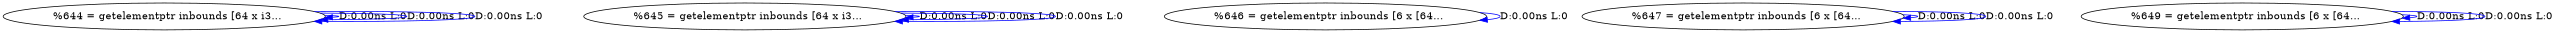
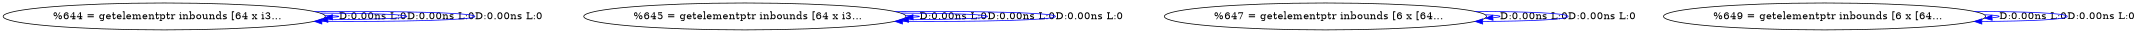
(1325, 16) -> none
